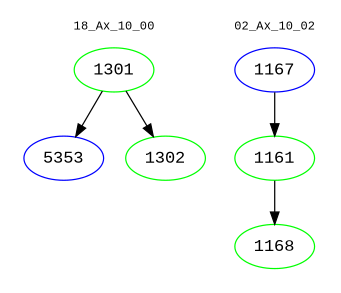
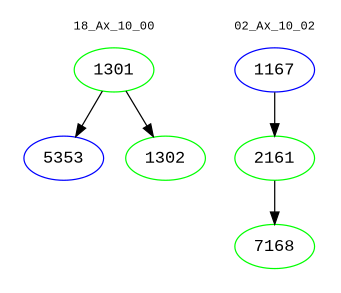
(275, 158) -> (275, 158)
(275, 247) -> (275, 247)
